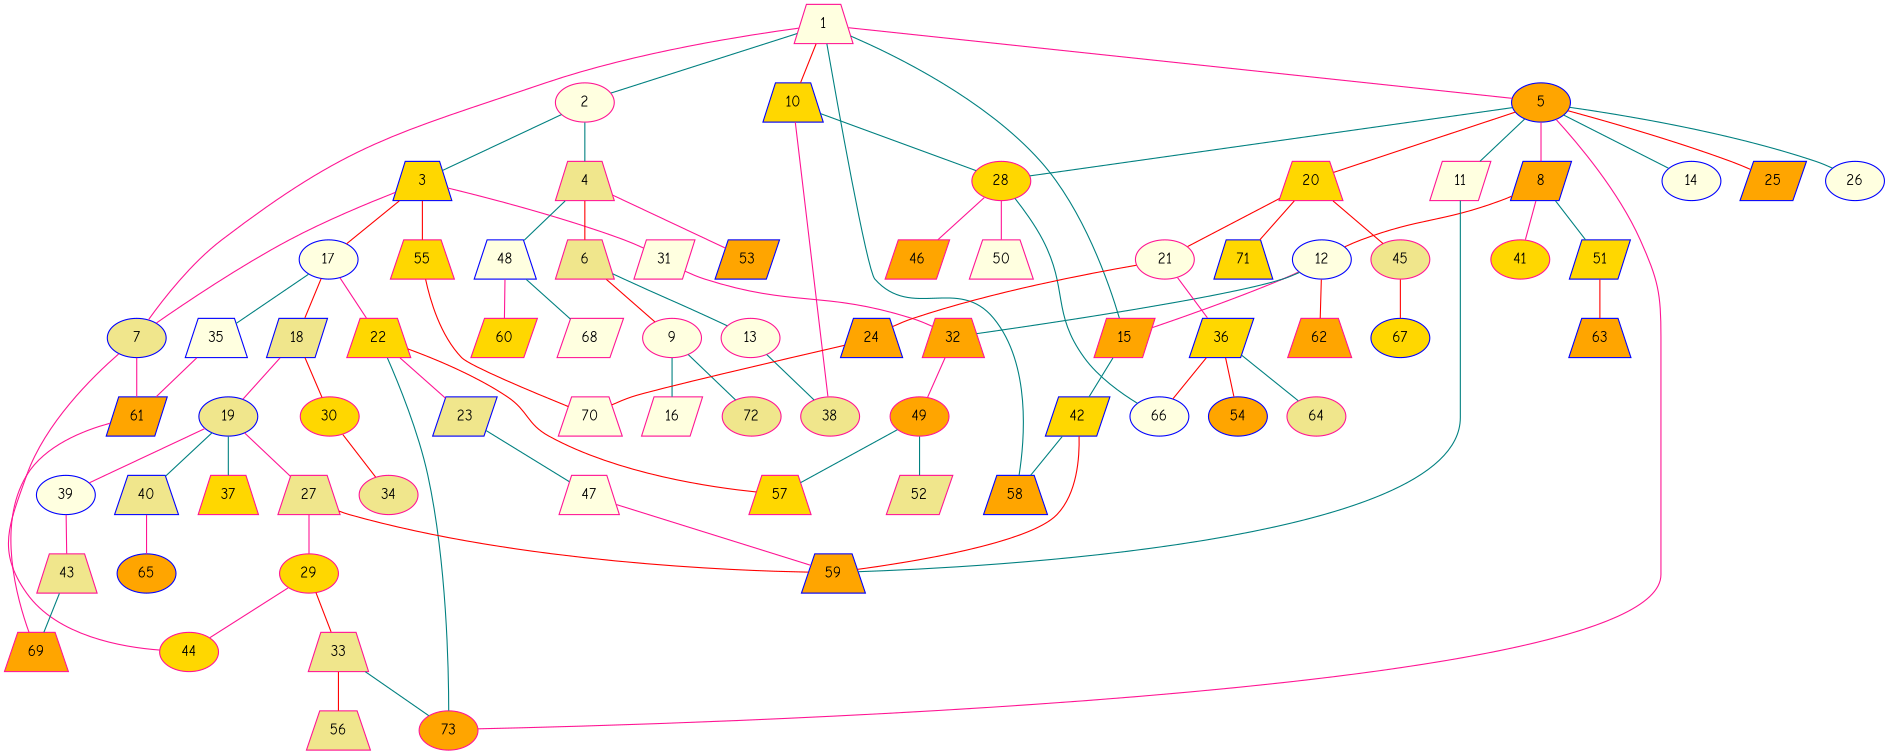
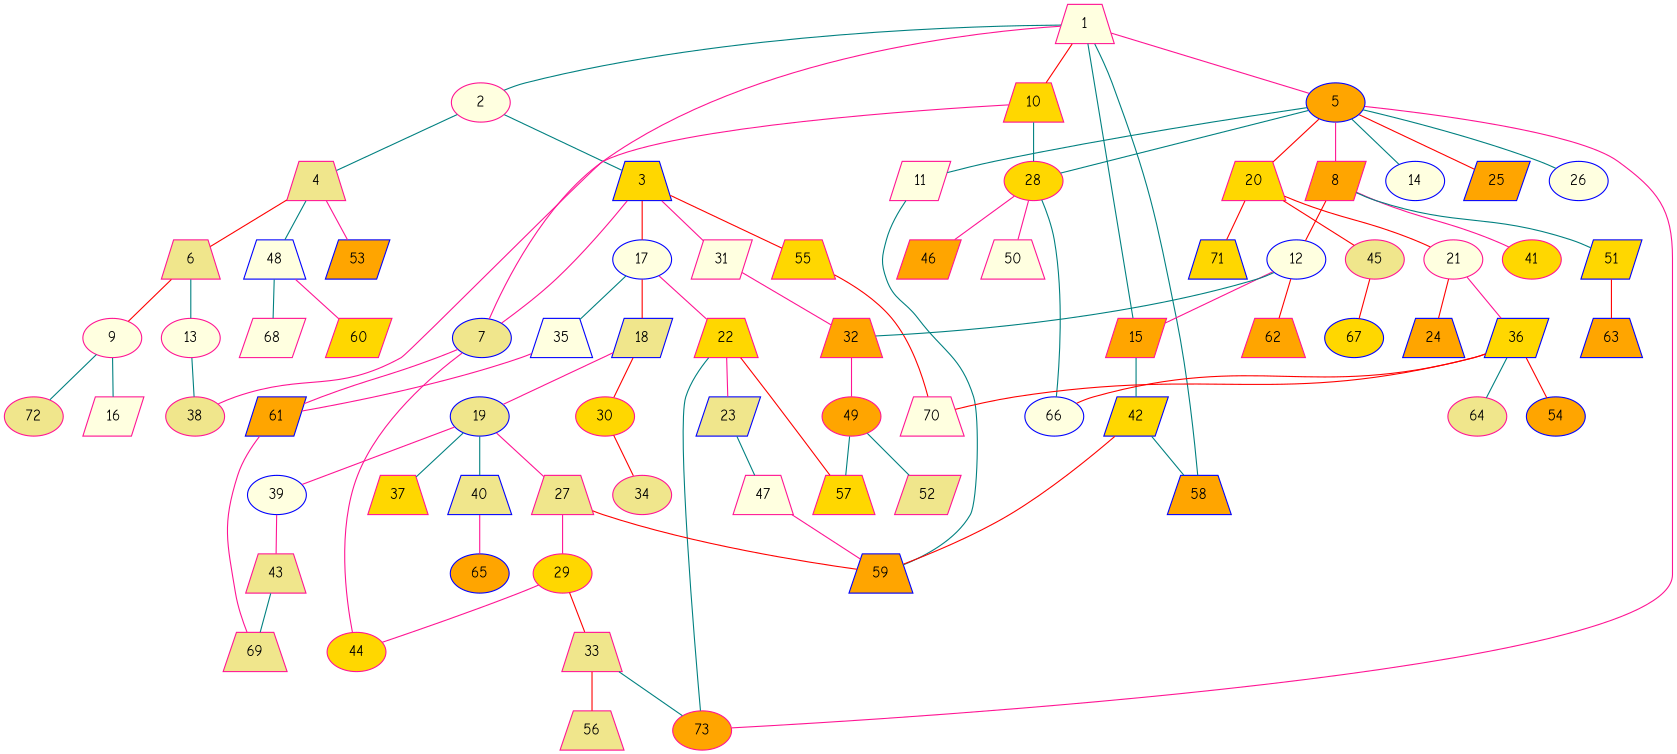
(793, 102) -> (1034, 102)
(1541, 181) -> (1336, 181)
(727, 373) -> (1221, 384)
(36, 652) -> (255, 652)
